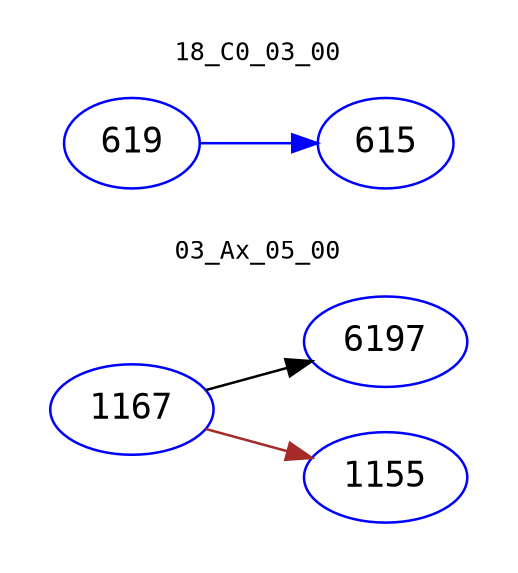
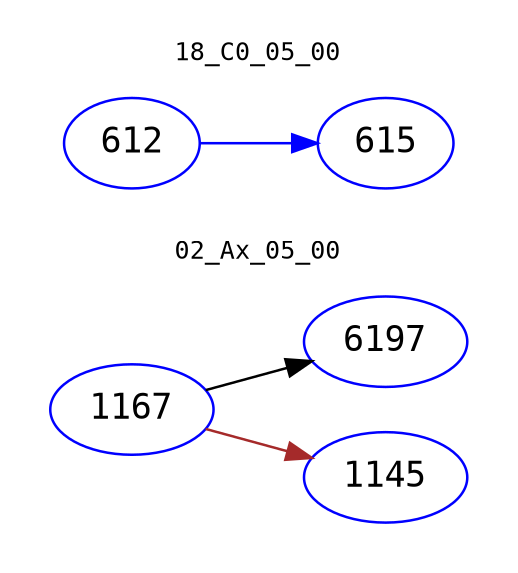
(259, 54) -> (259, 54)
(132, 143) -> (132, 143)
(259, 253) -> (259, 253)
(386, 477) -> (386, 477)
